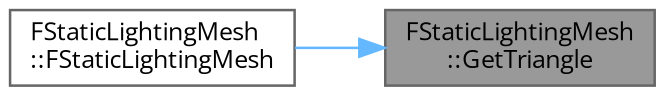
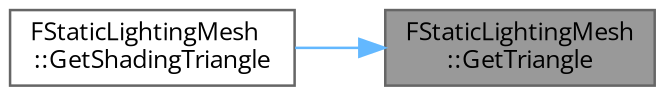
(152, 48) -> (152, 48)
